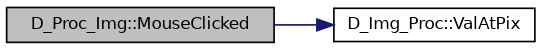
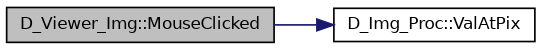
(140, 25) -> (140, 25)
